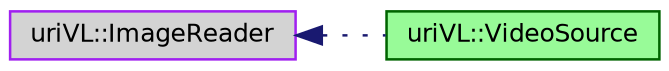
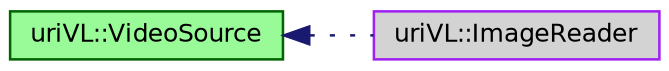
(354, 35) -> (342, 35)
